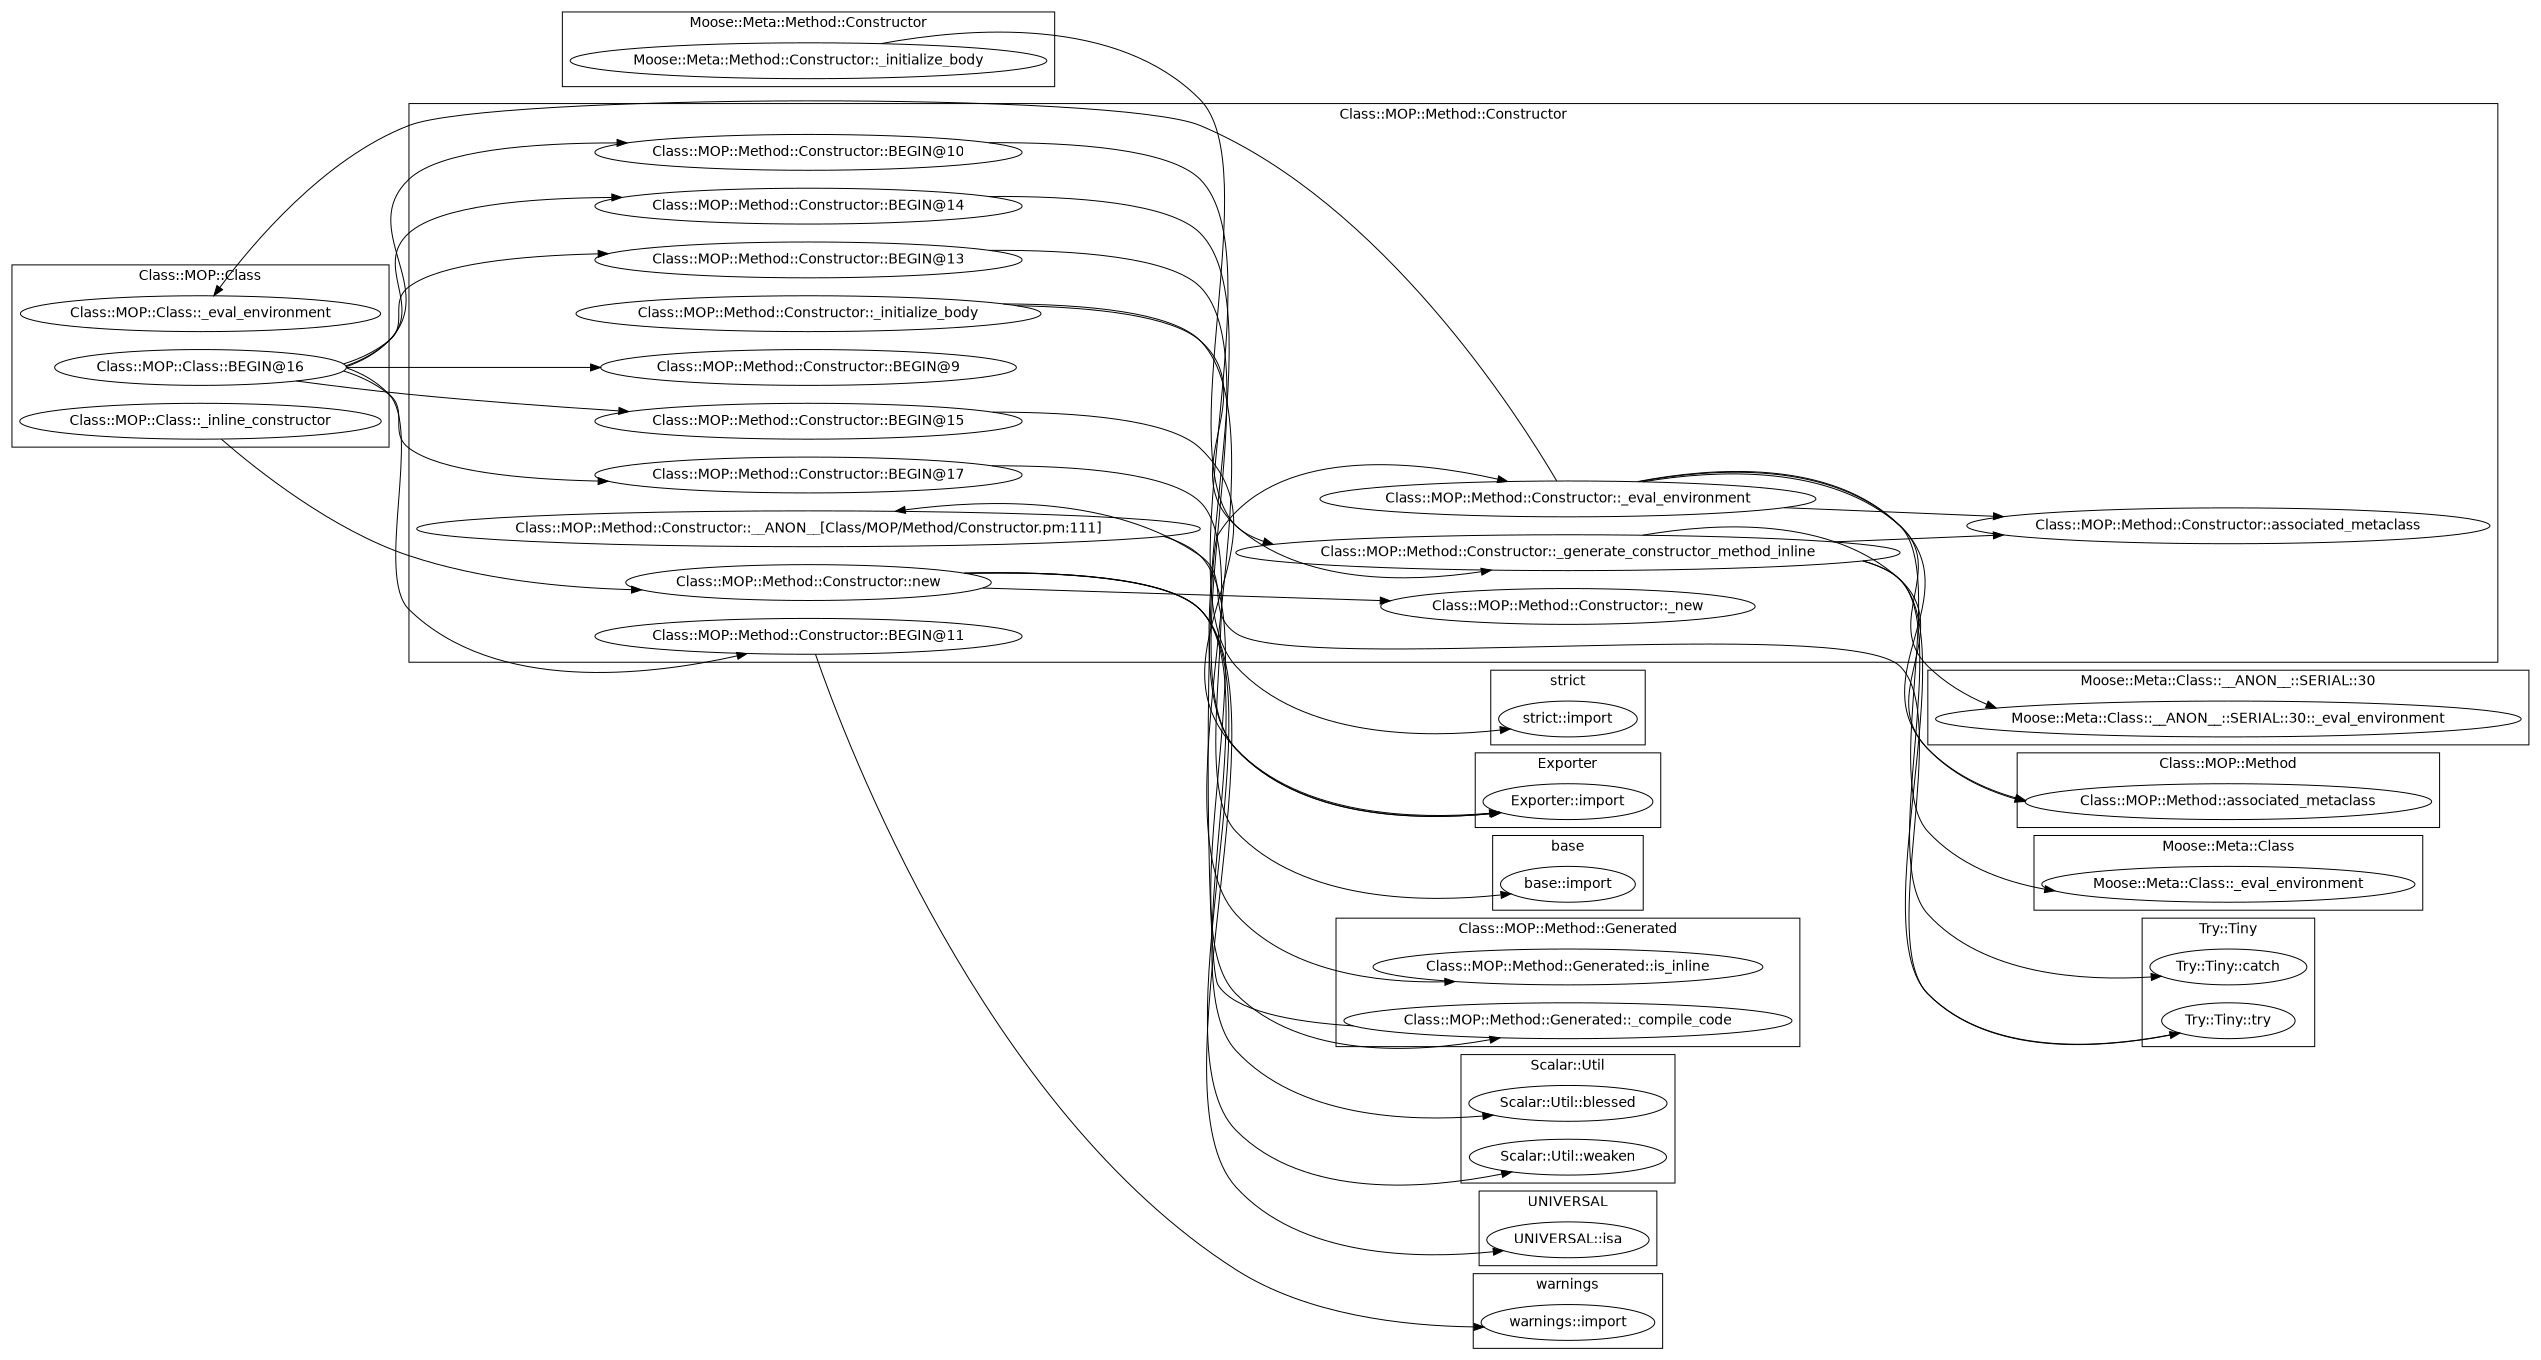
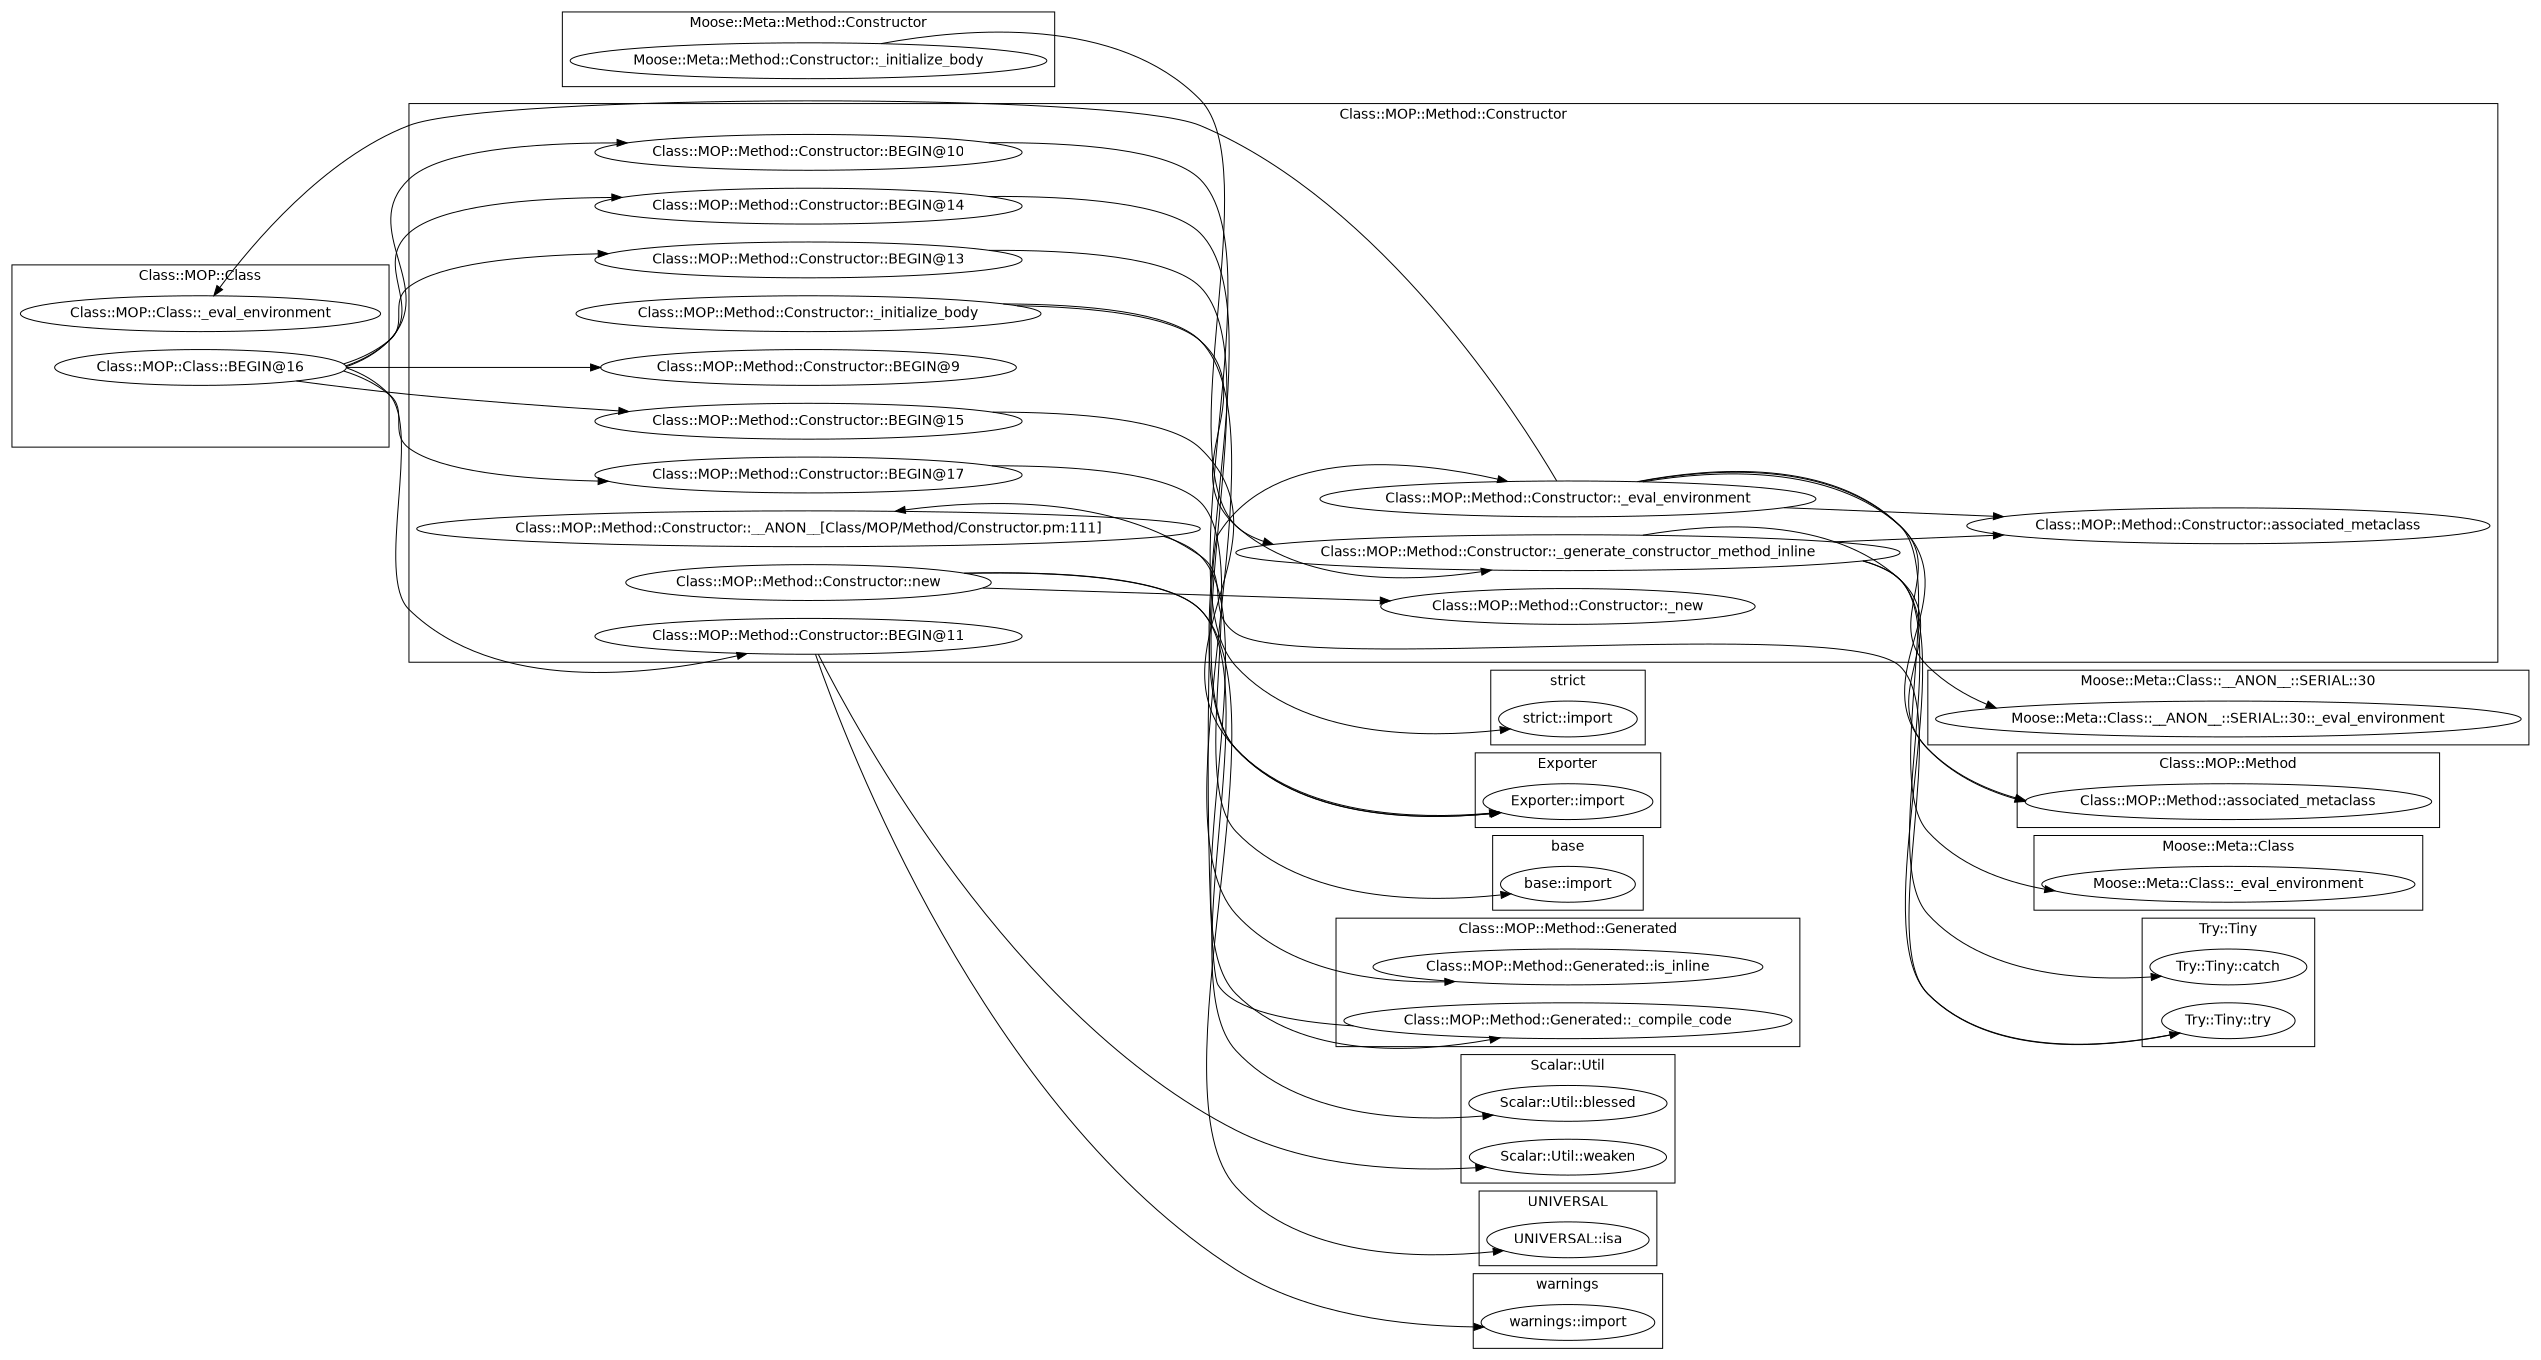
(200, 421) -> none
(1219, 1098) -> (1076, 1013)
